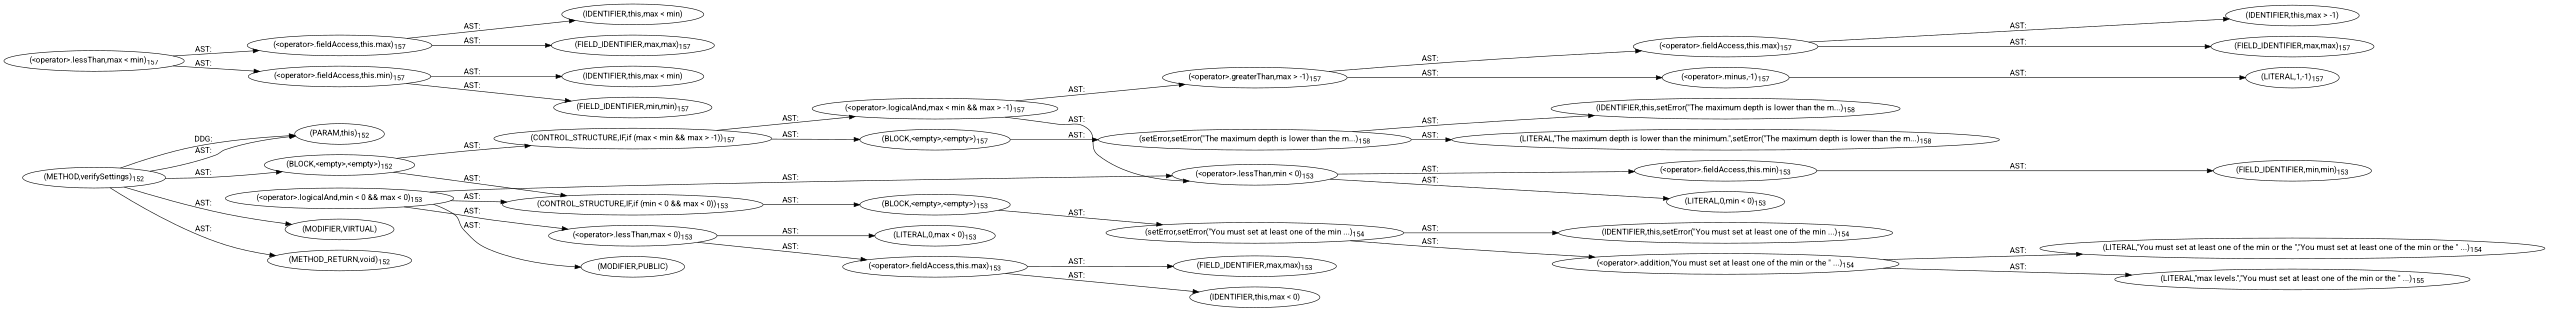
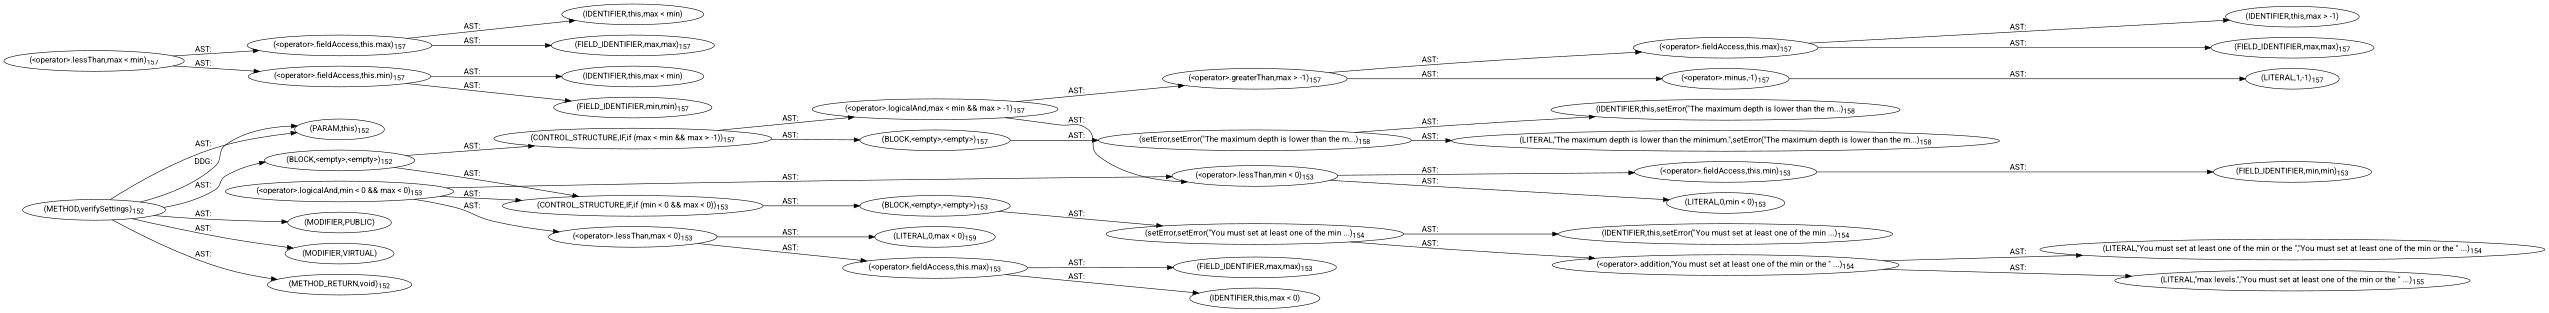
(971, 235) -> (971, 236)
(496, 252) -> (218, 220)
